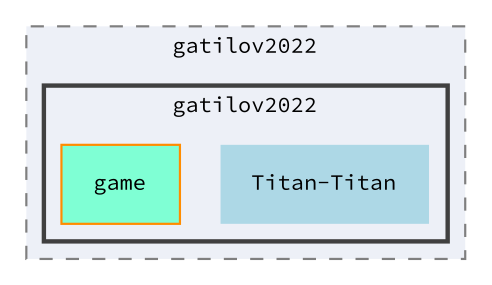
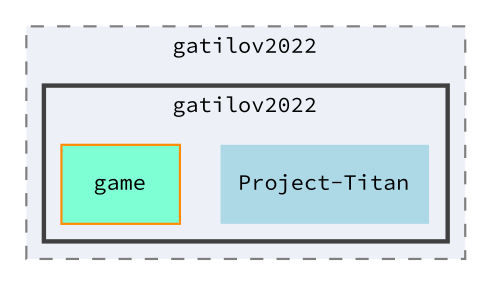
(325, 184) -> (325, 184)
